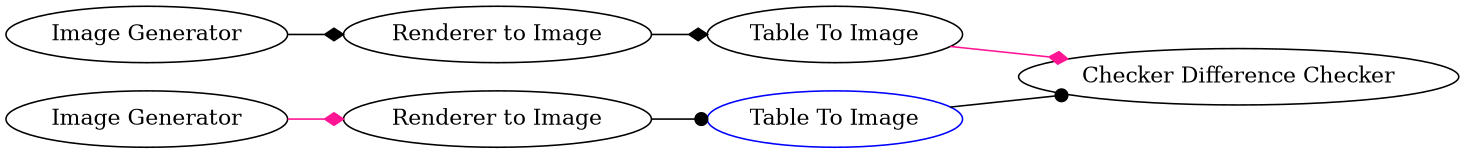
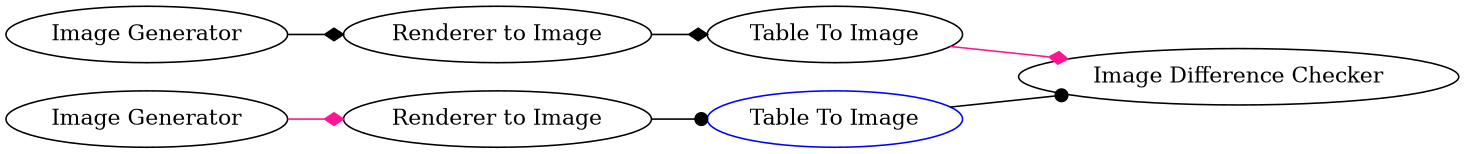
(1239, 77) -> (1239, 77)
